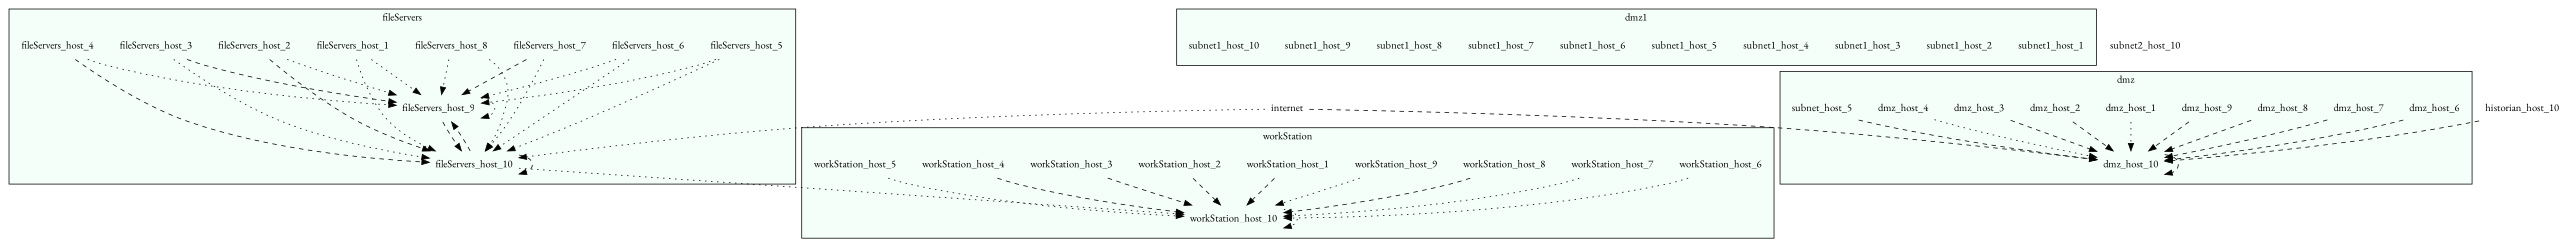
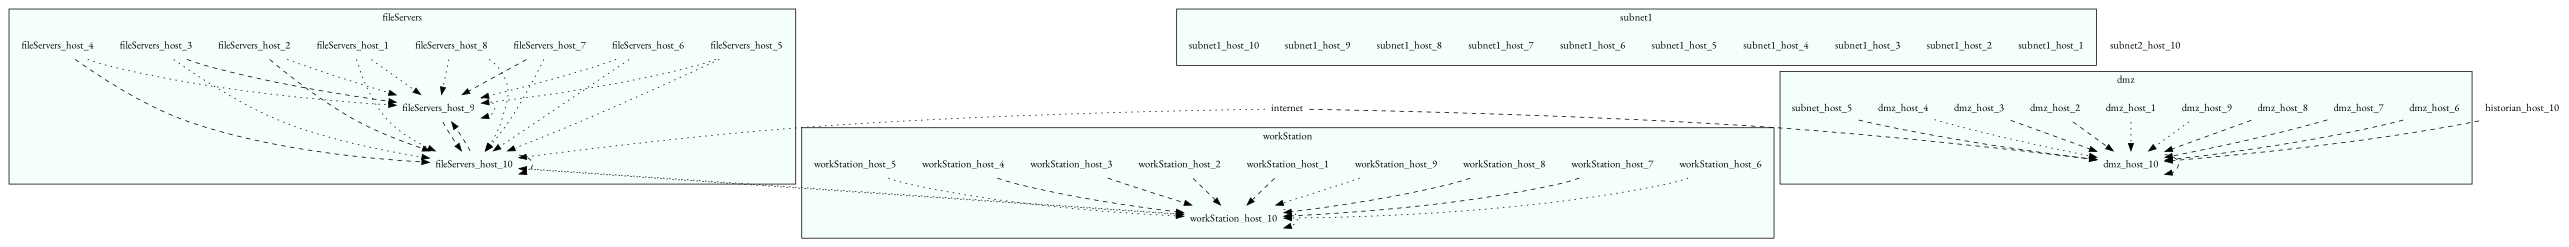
(1637, 18) -> (1637, 18)
(2172, 134) -> (2172, 134)
none -> (855, 192)
(1436, 204) -> (1436, 204)
